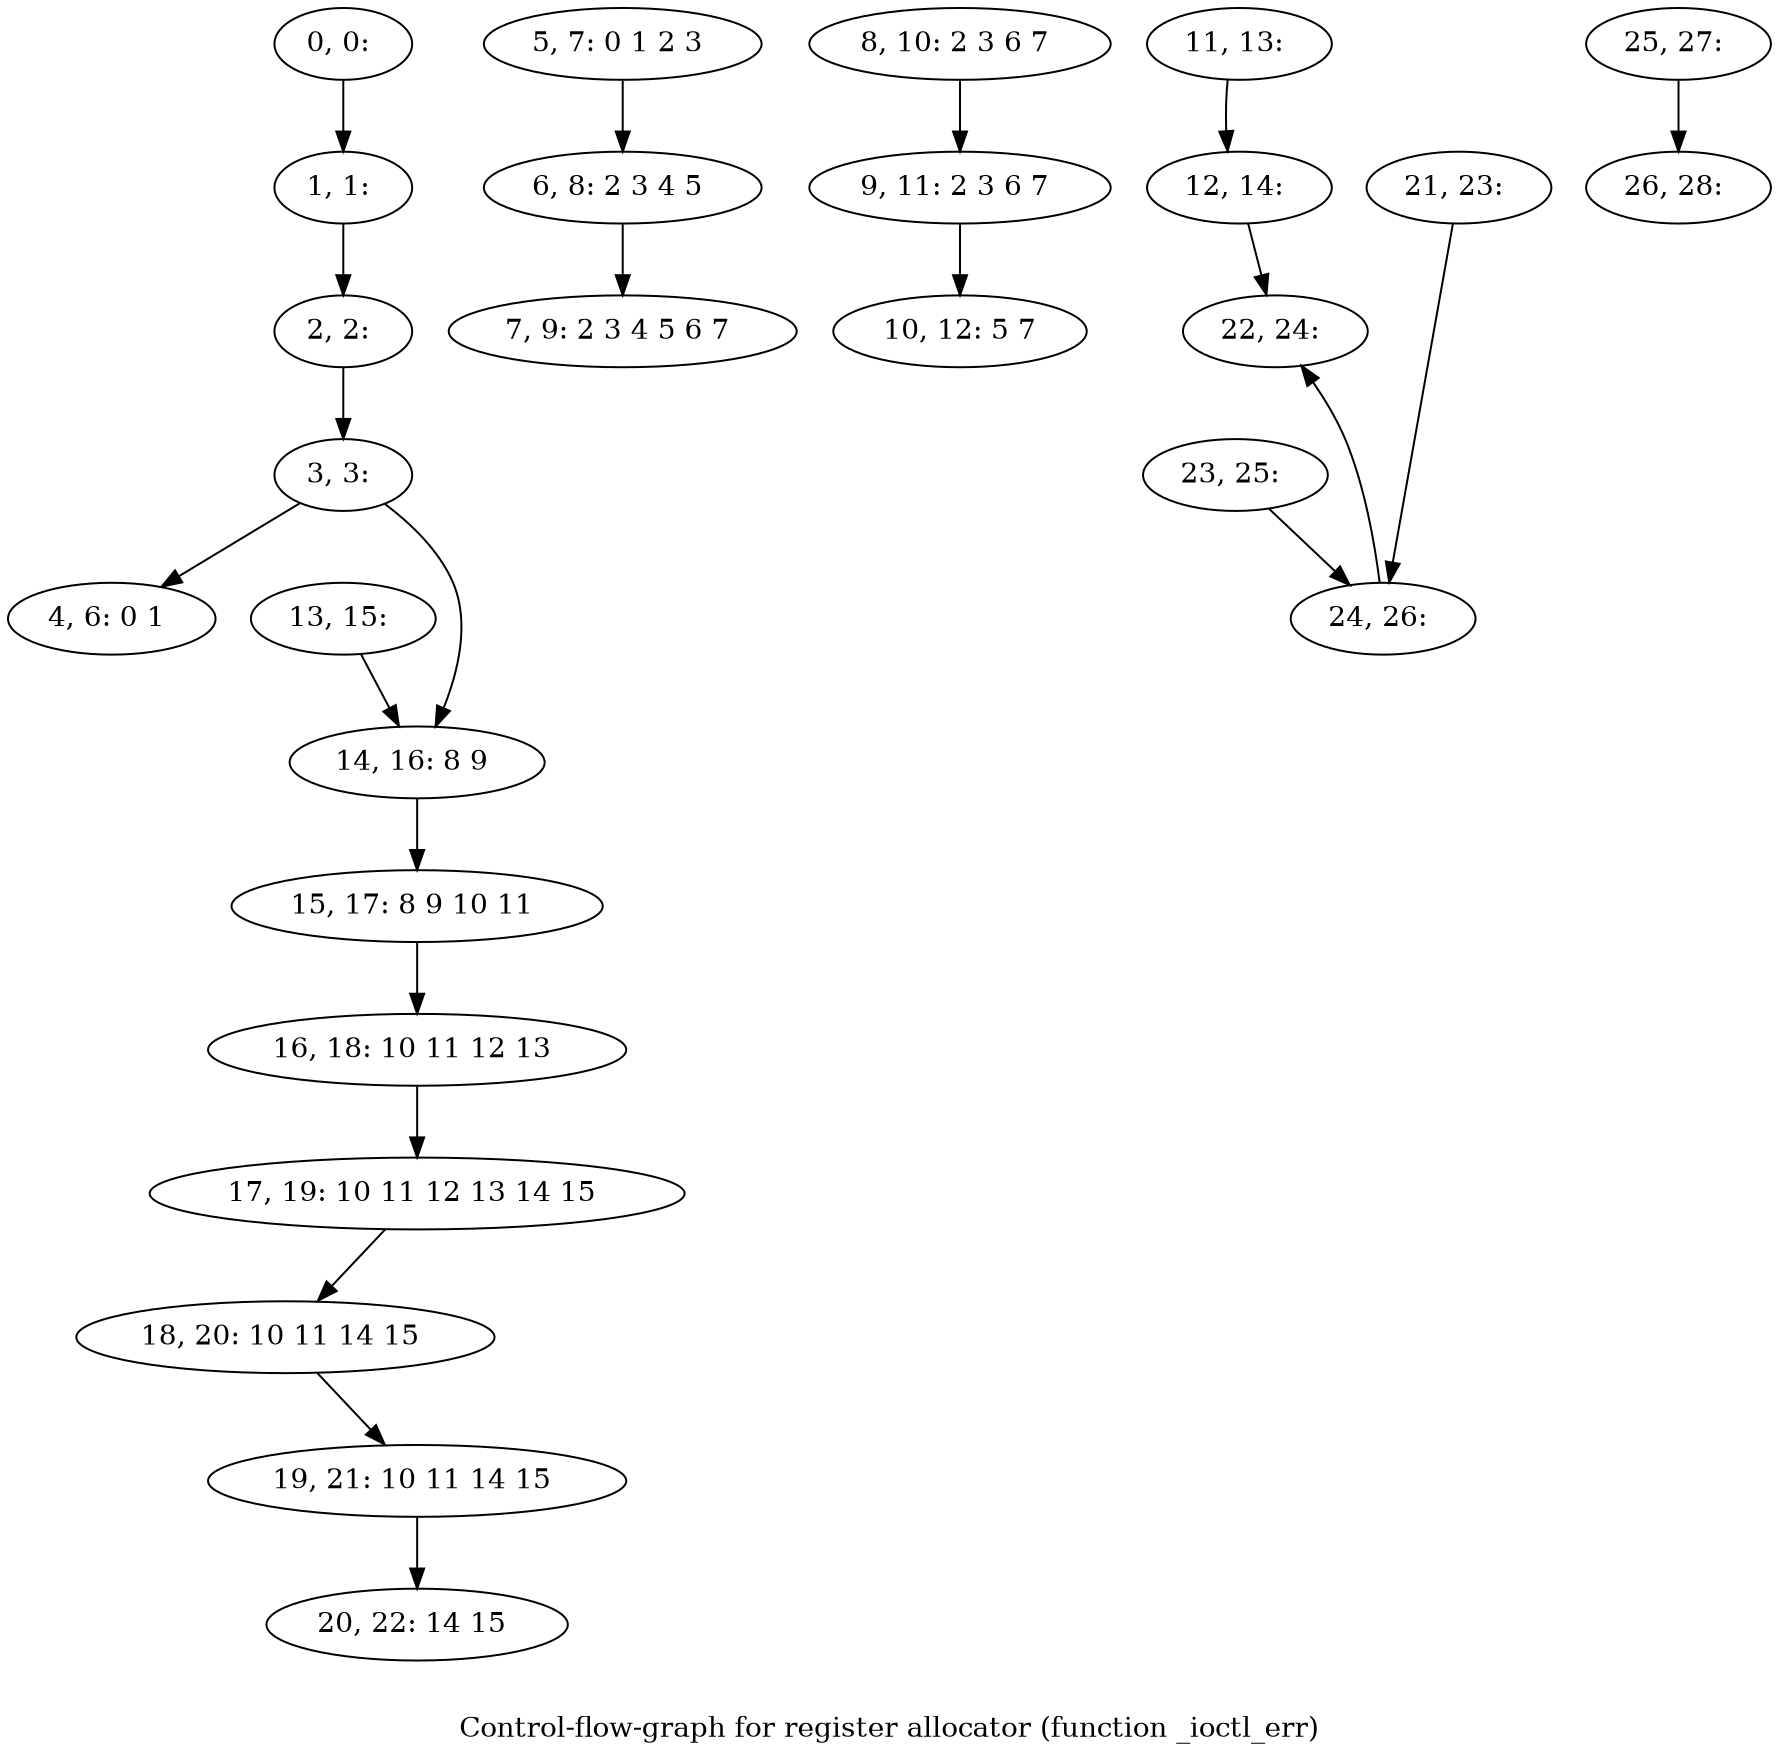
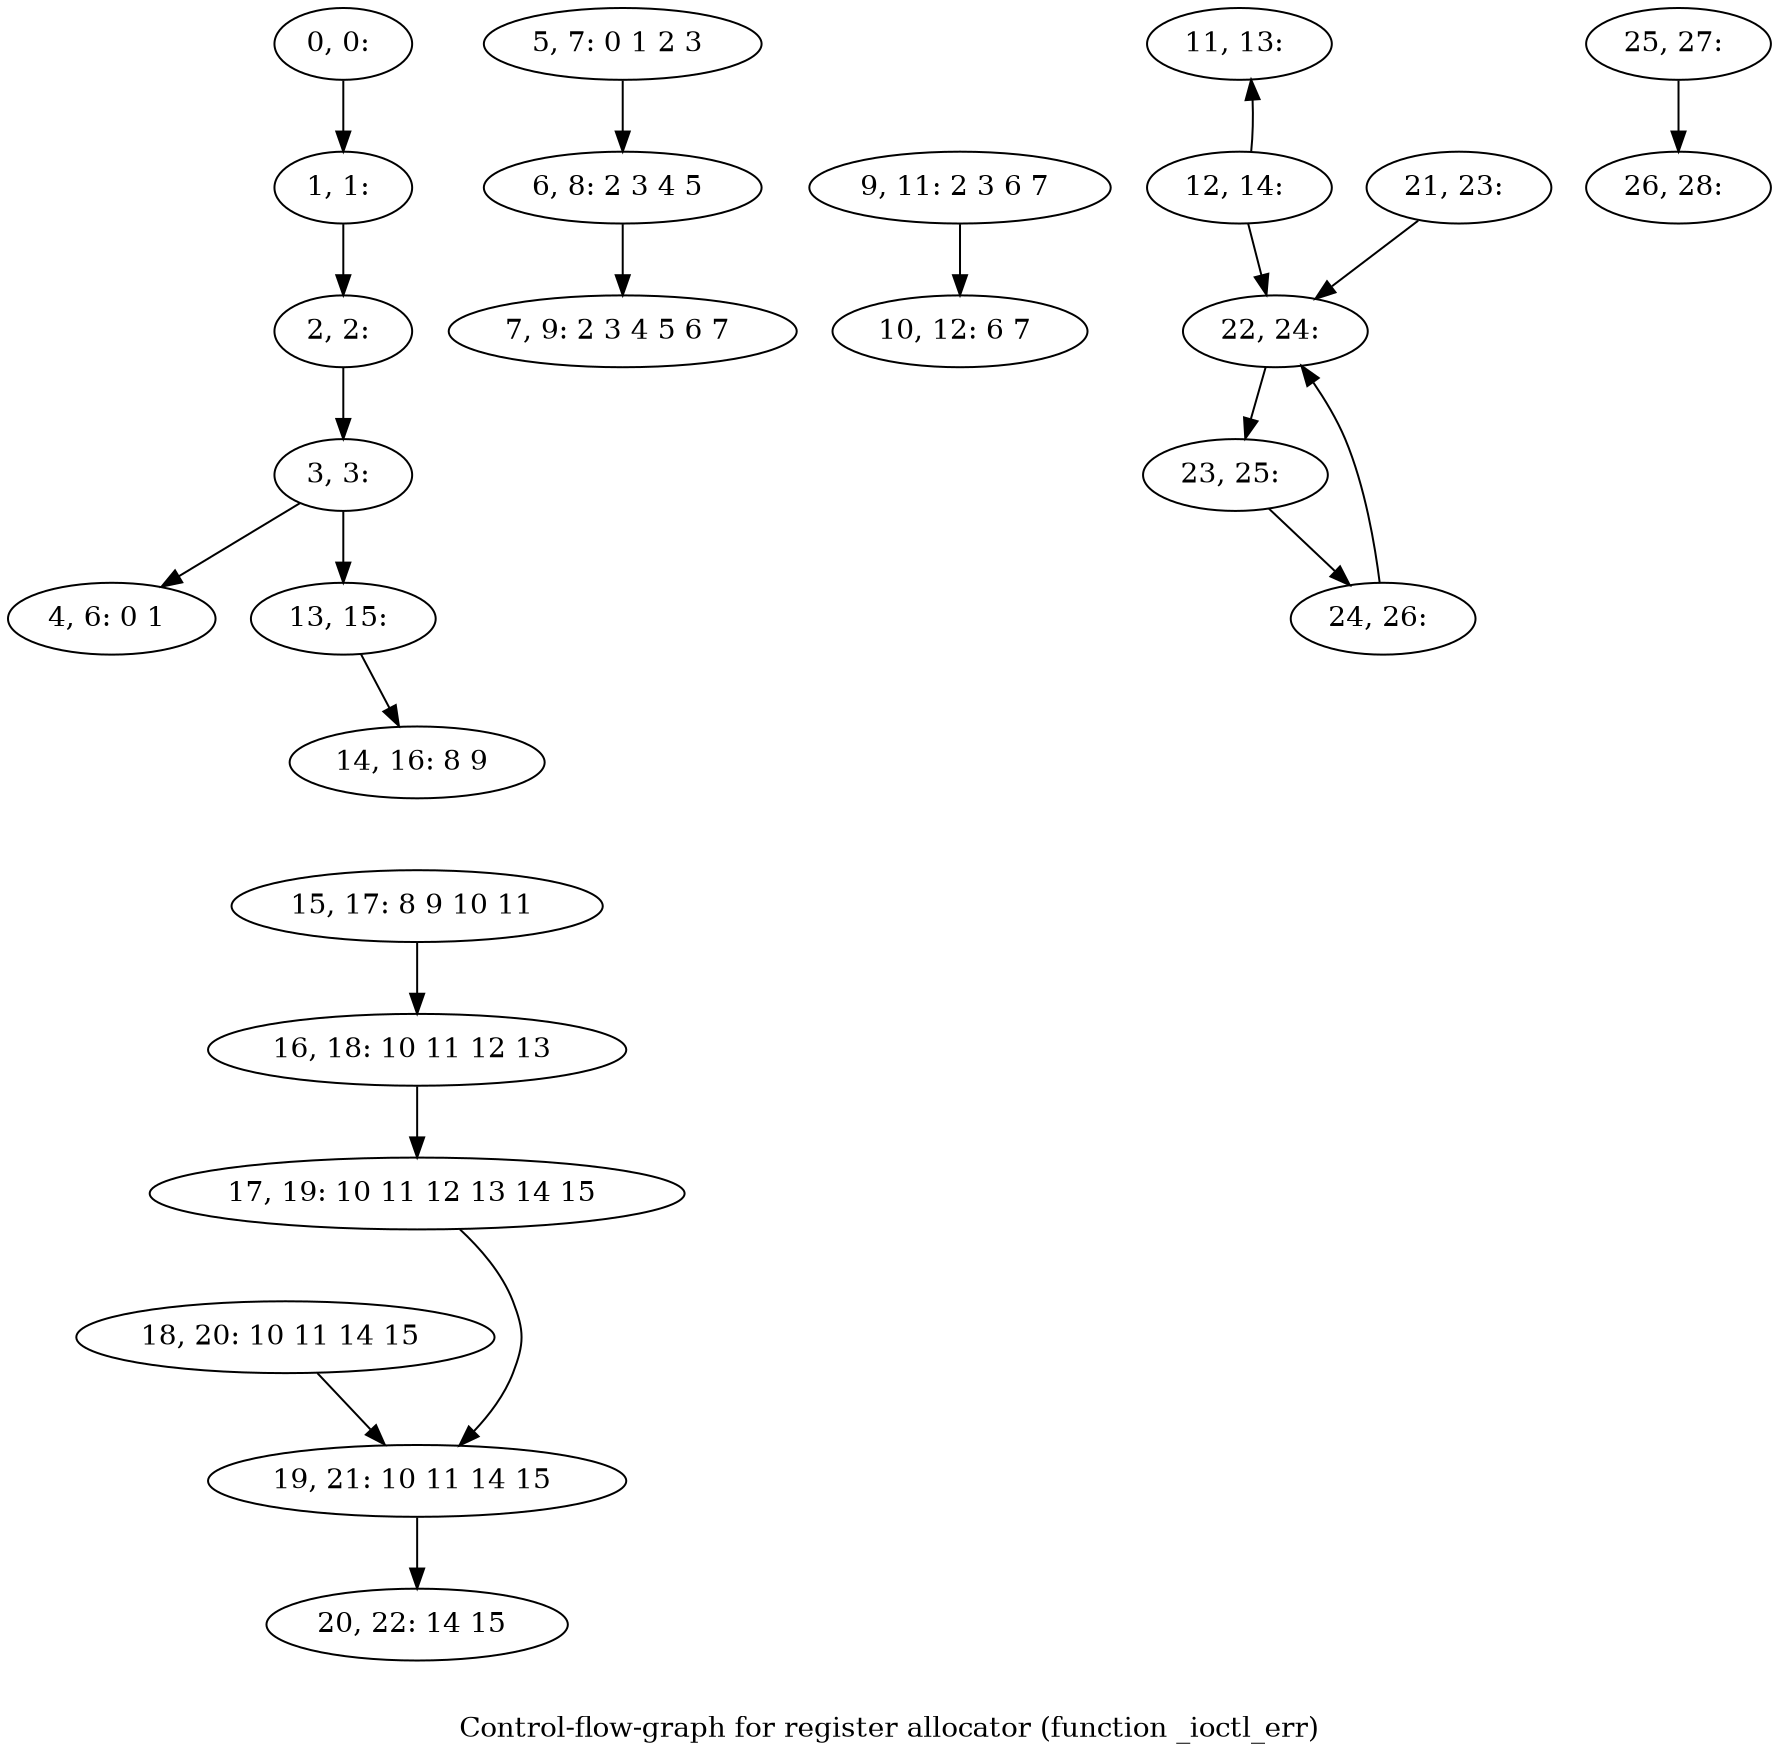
(960, 44) -> none
(1226, 105) -> (1253, 125)
(960, 331) -> (960, 331)
none -> (1258, 393)
(1423, 393) -> (1375, 253)
(457, 594) -> (343, 537)
(417, 824) -> none
(359, 1258) -> (521, 1327)
